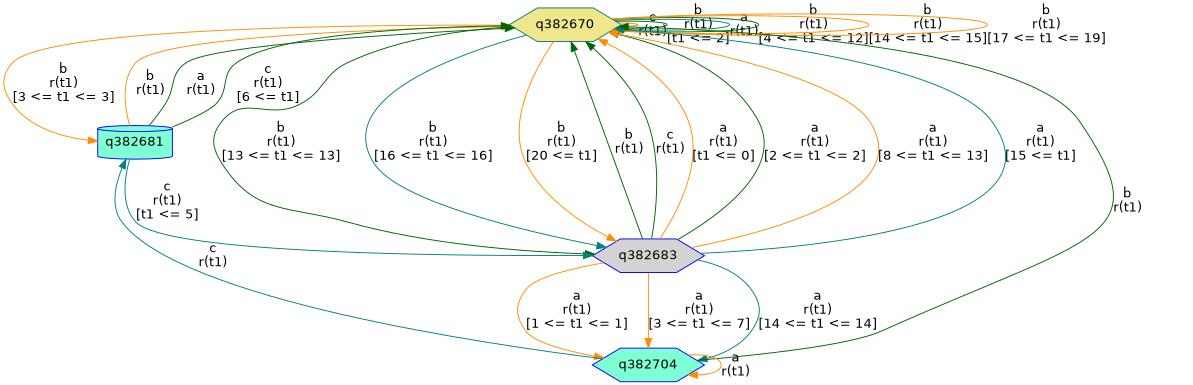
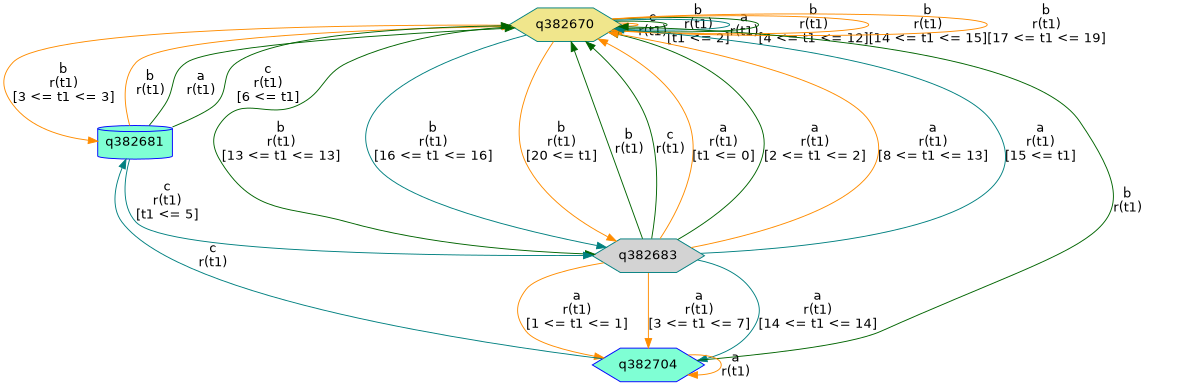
(648, 256) -> (648, 256)
